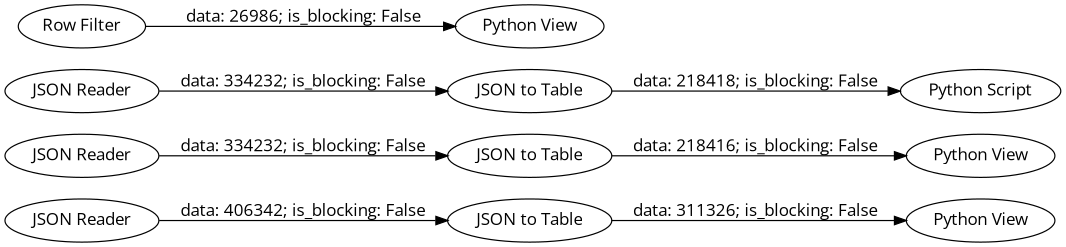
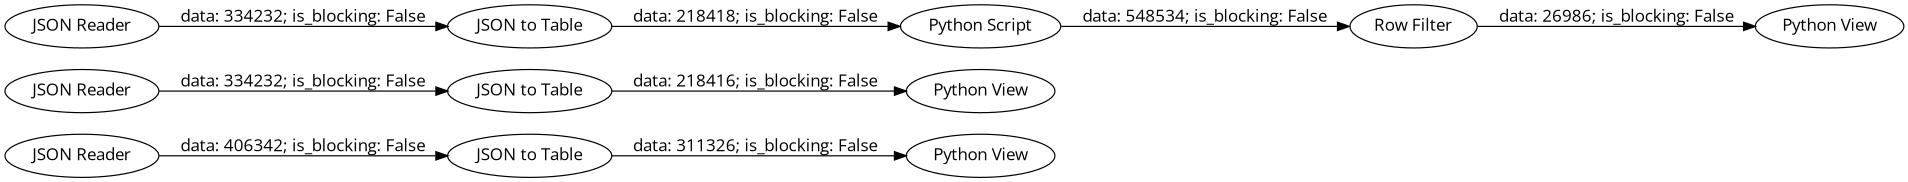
none -> (1199, 26)
